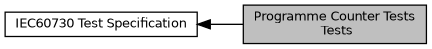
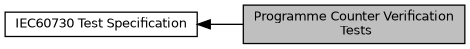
(335, 24) -> (354, 24)
